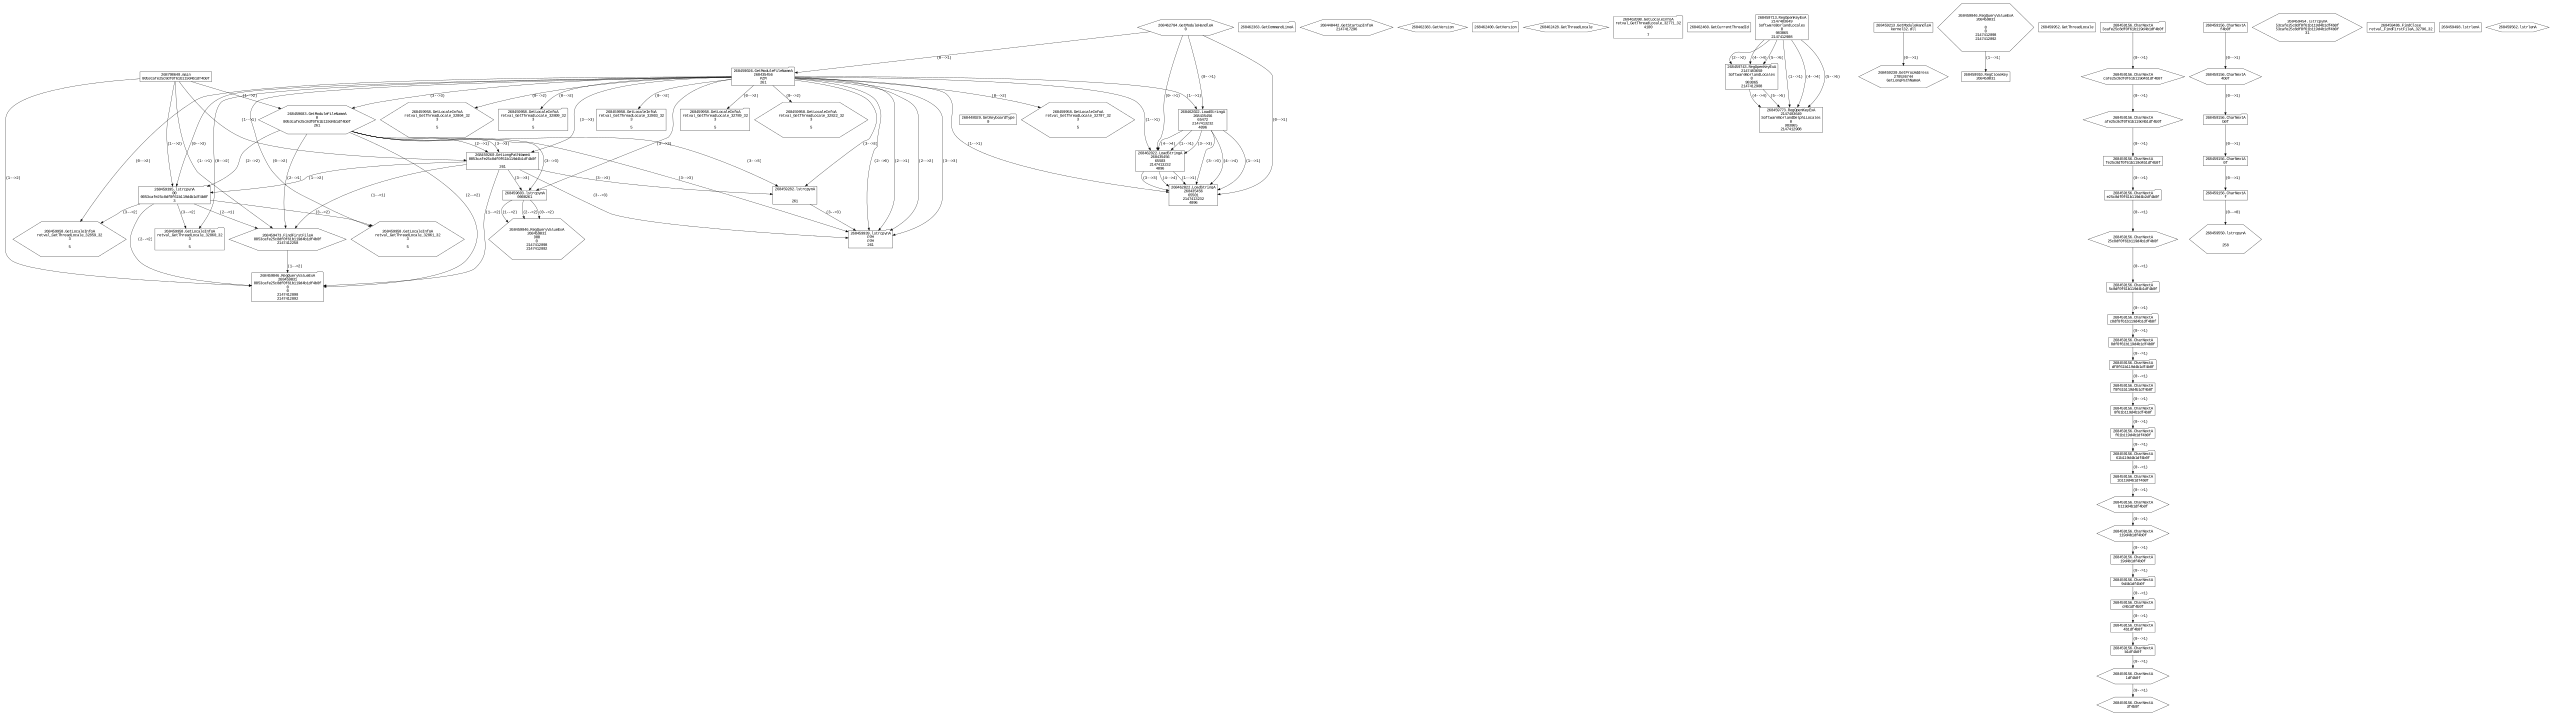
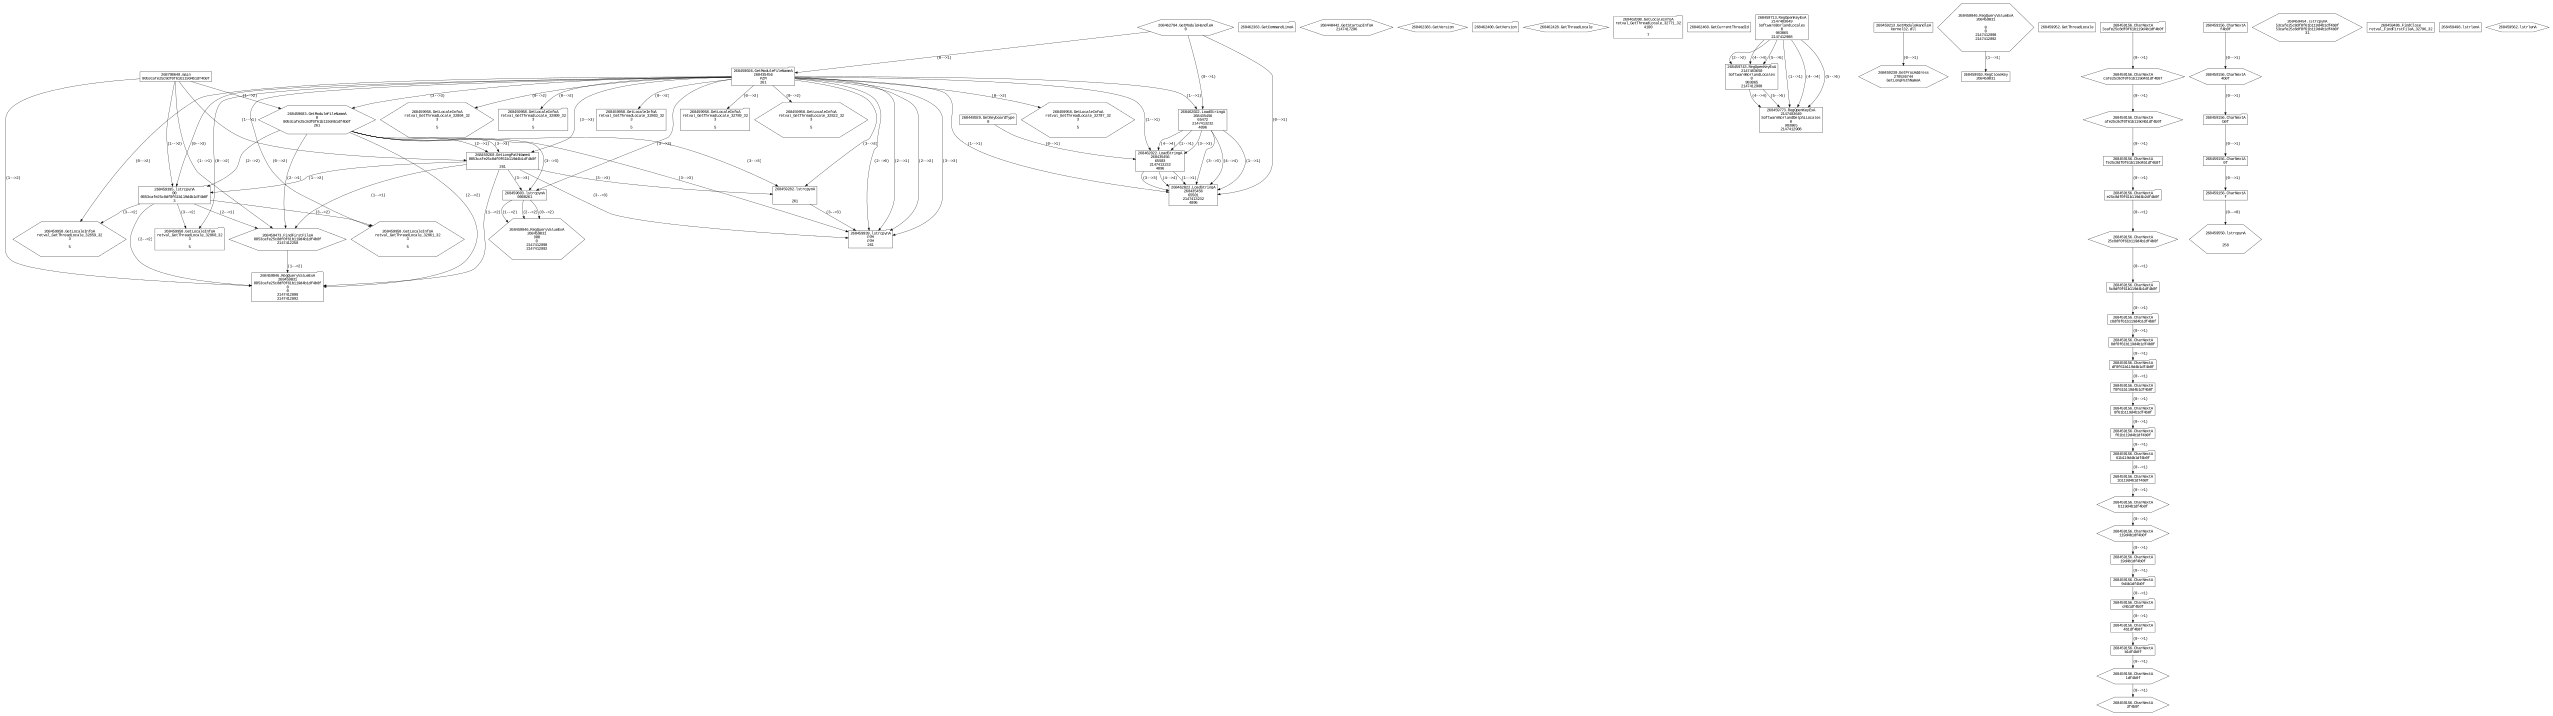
(1166, 88) -> (1062, 149)
